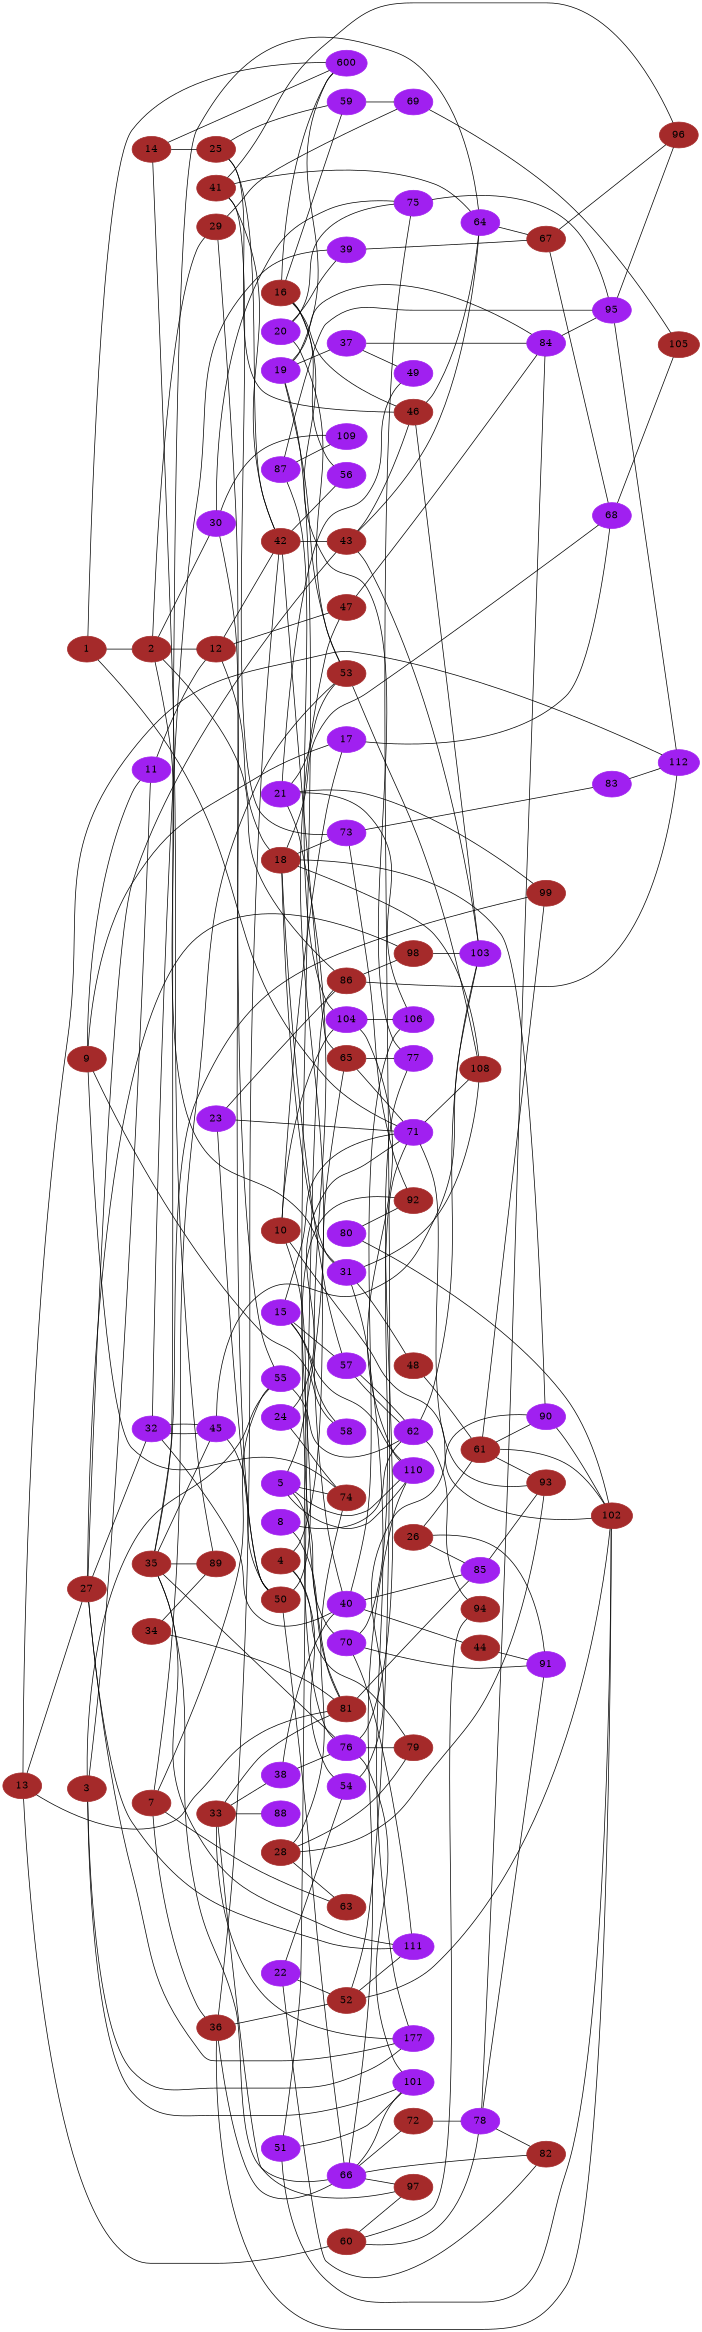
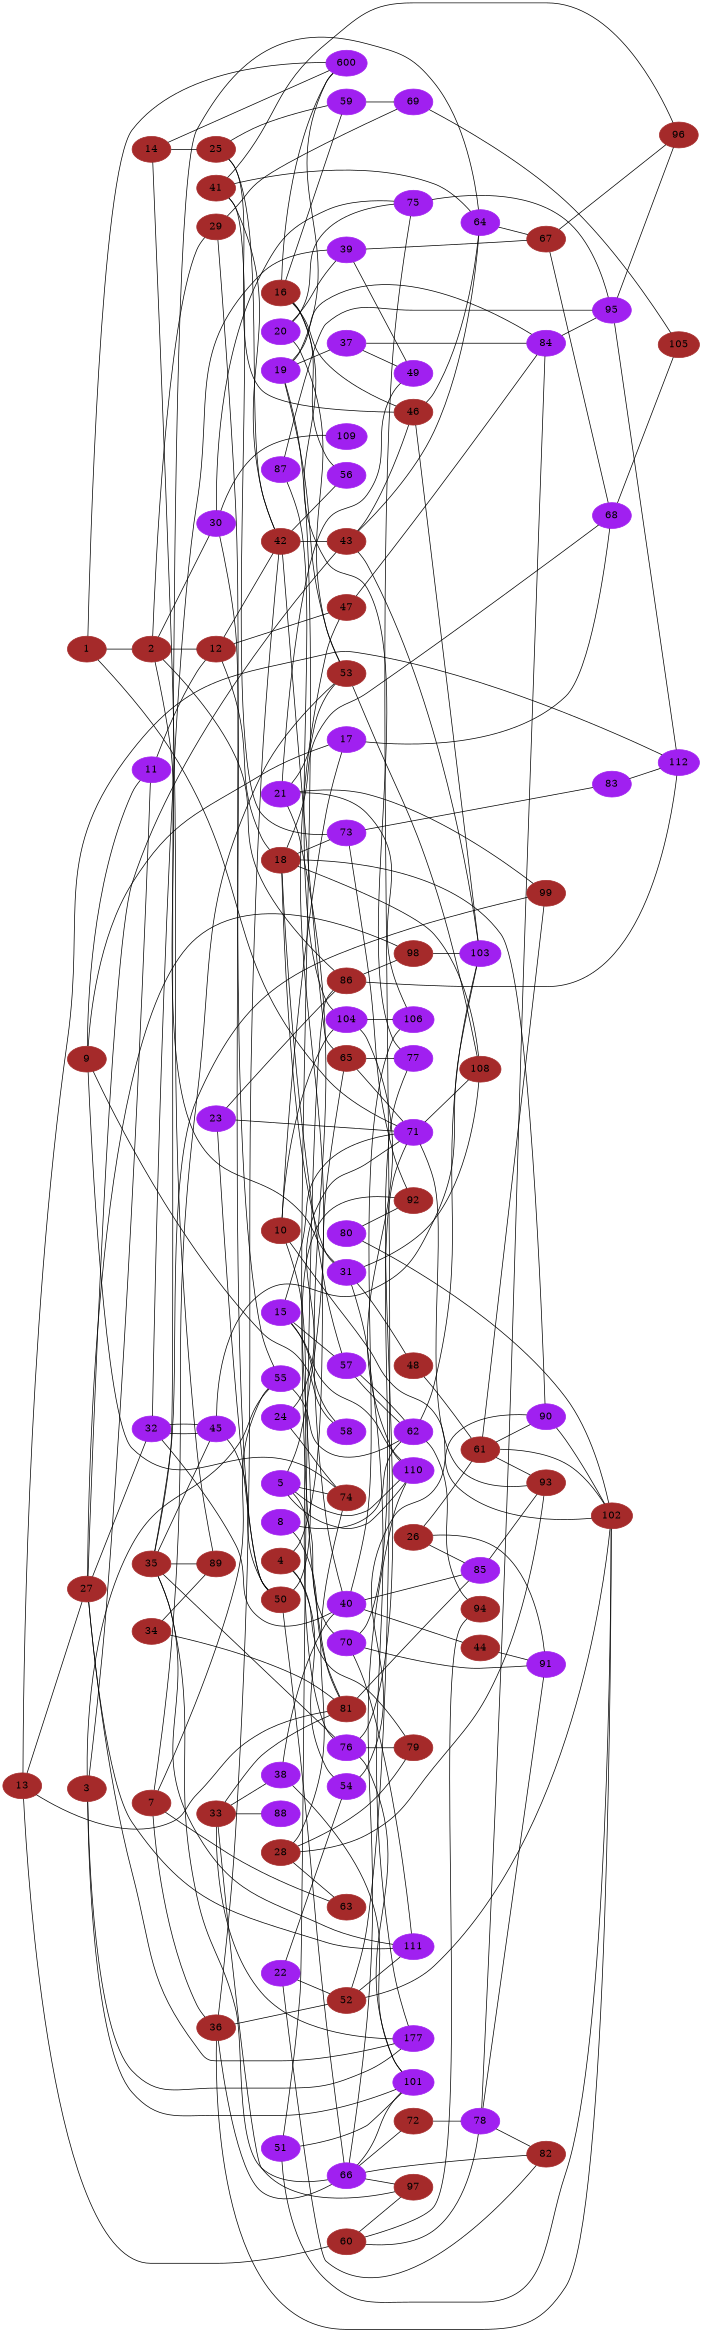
none -> (381, 314)
(313, 453) -> none
(314, 1761) -> (364, 1880)
